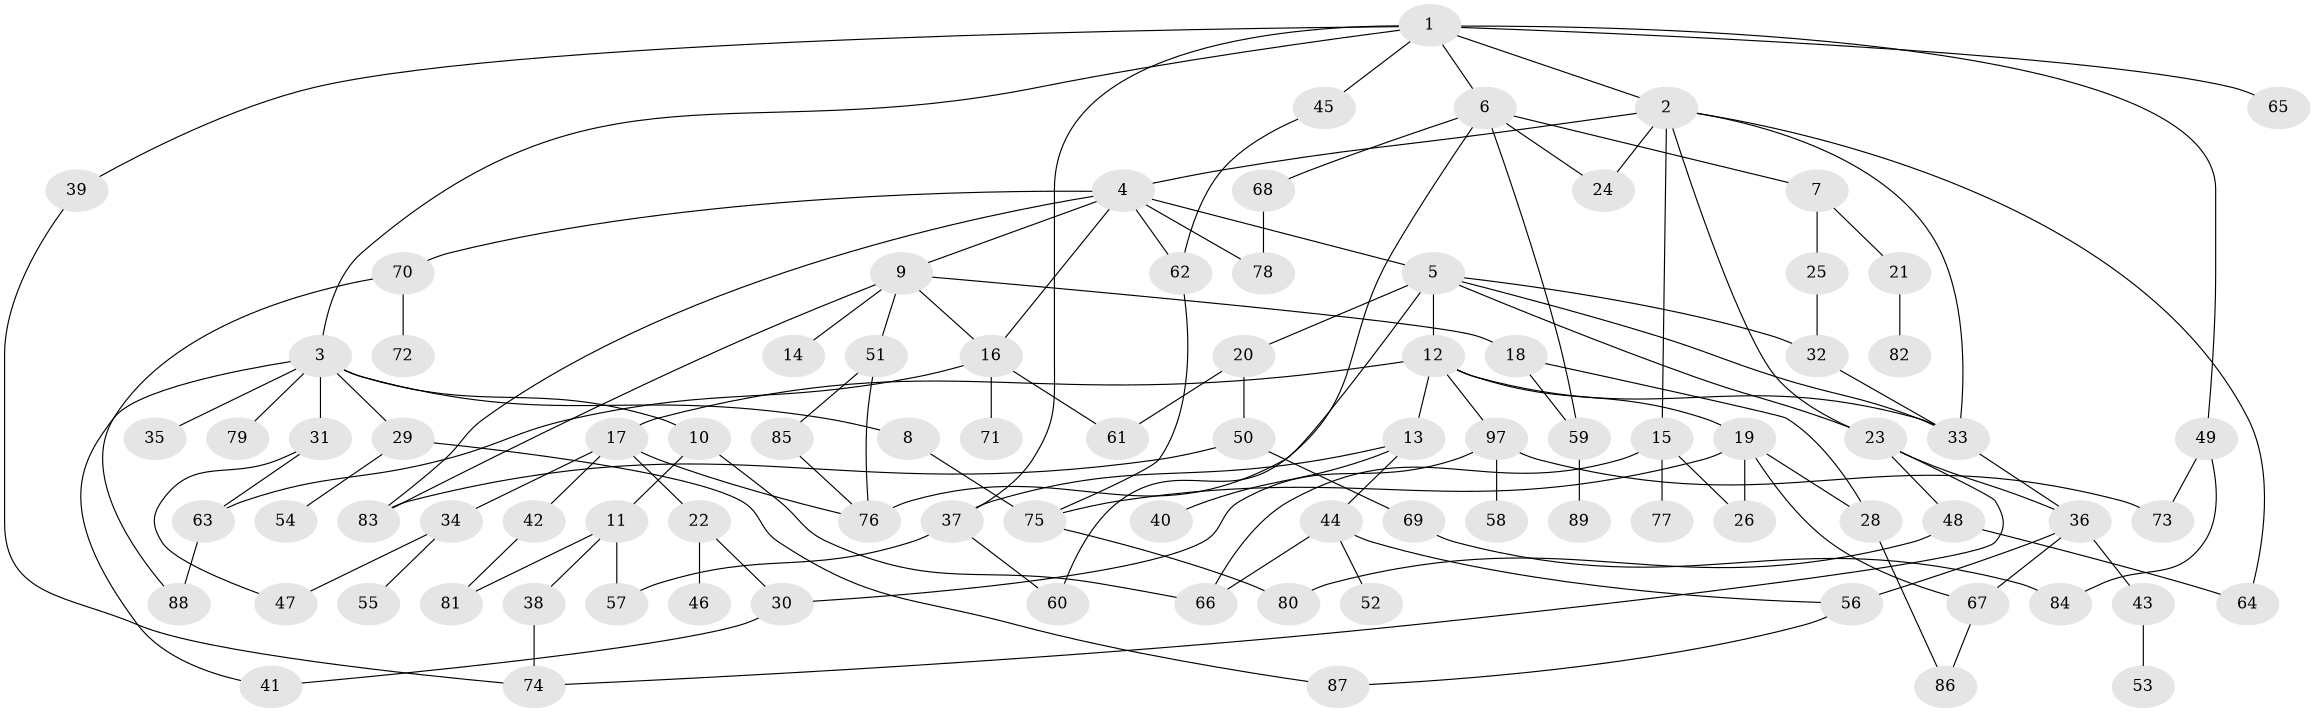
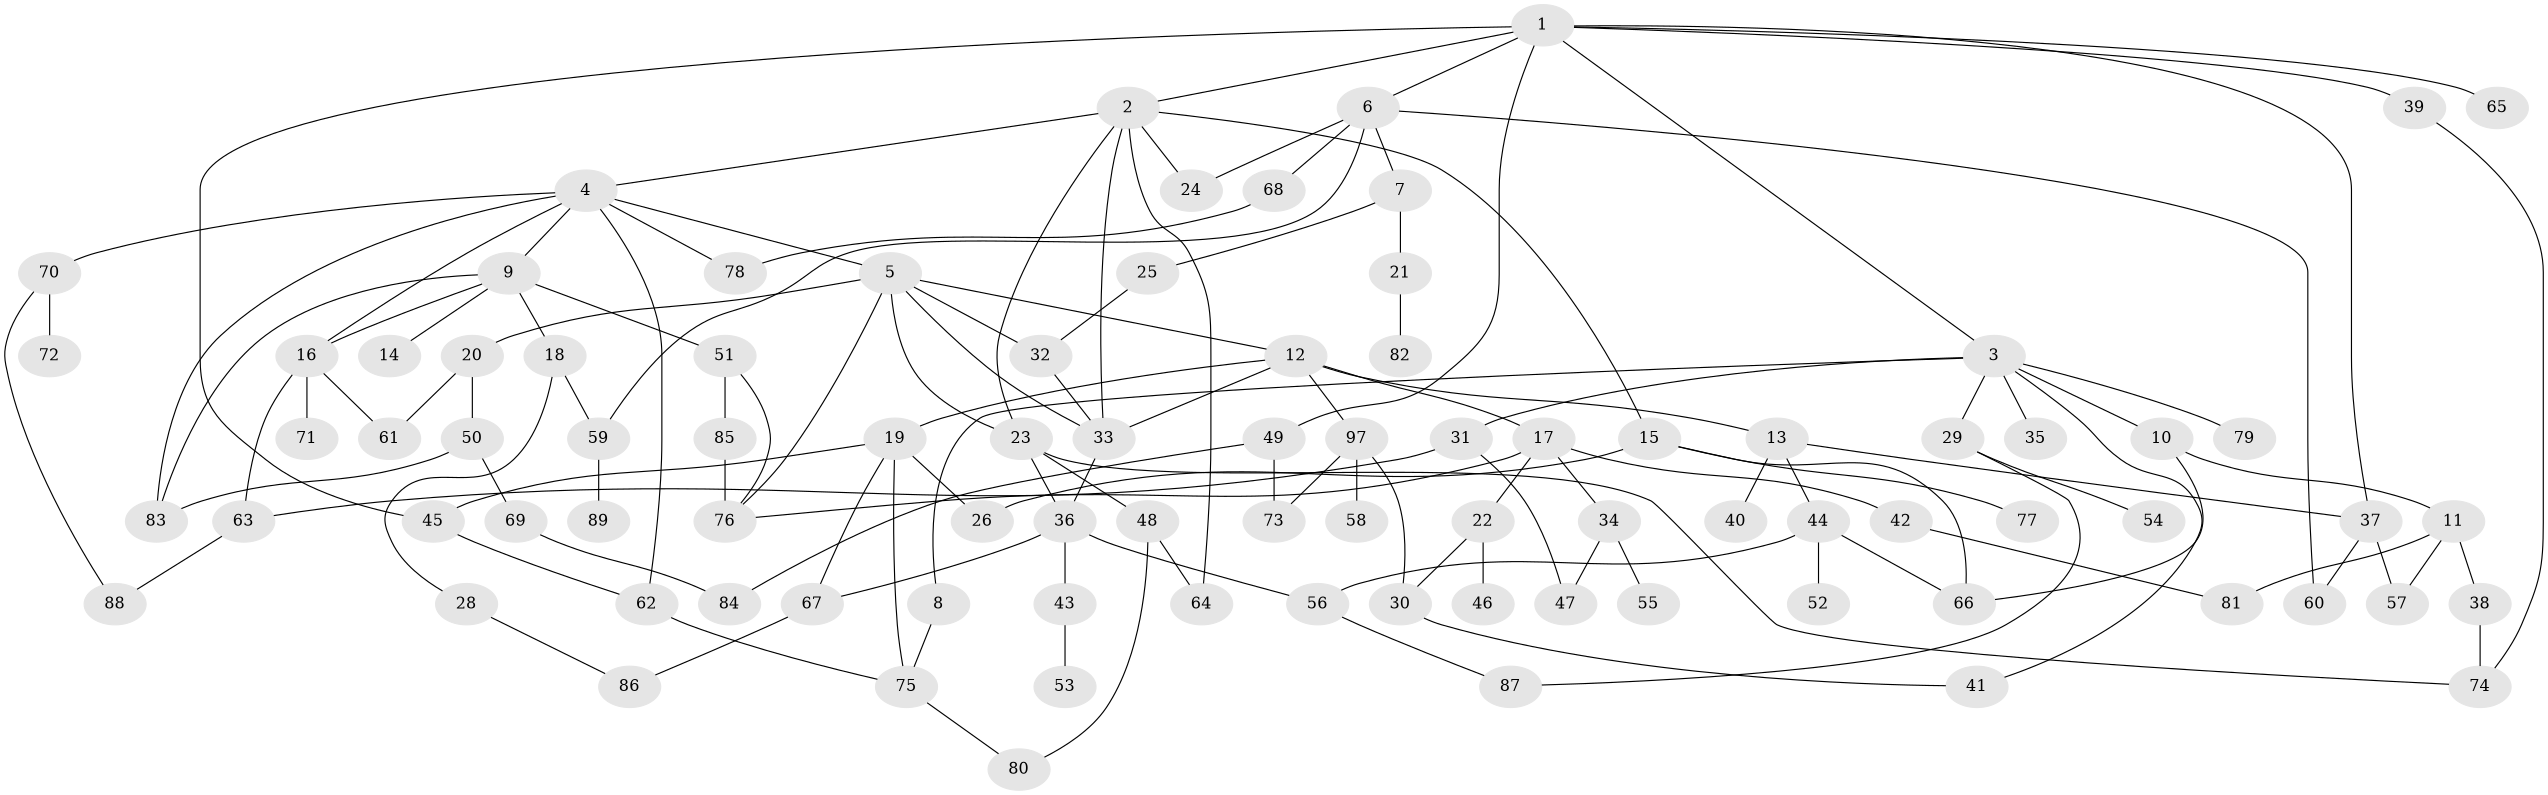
(1800, 475) -> (670, 470)
